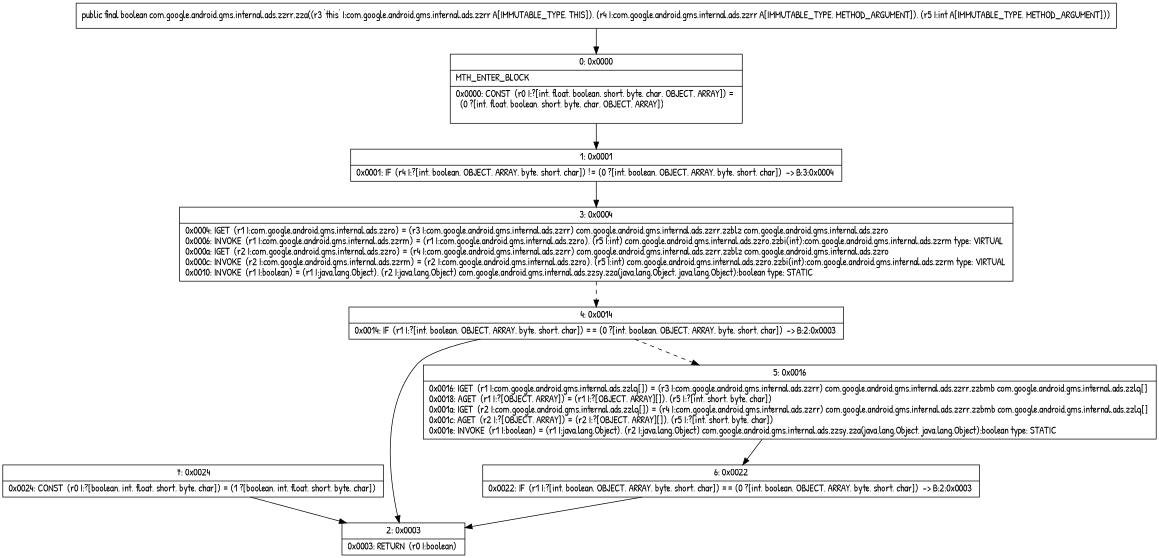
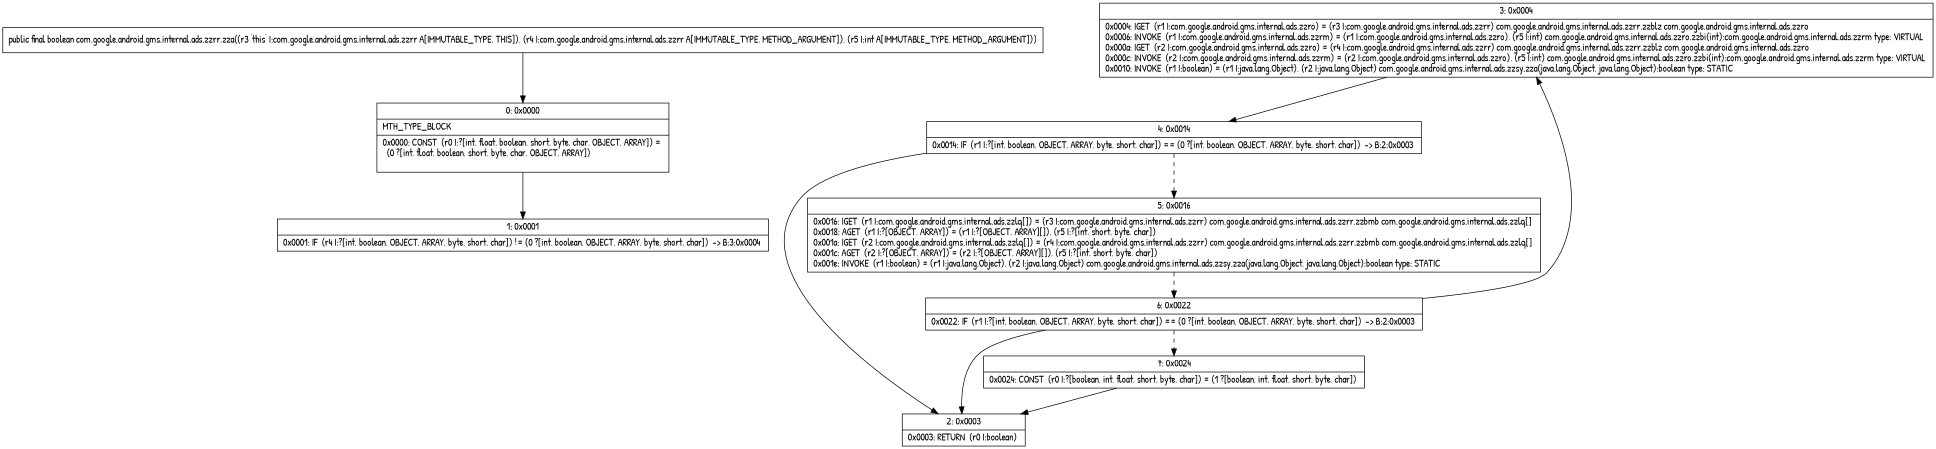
(493, 78) -> (417, 127)
(596, 191) -> (1564, 242)
(596, 291) -> (1311, 98)
none -> (1174, 339)
(755, 449) -> (1174, 282)
